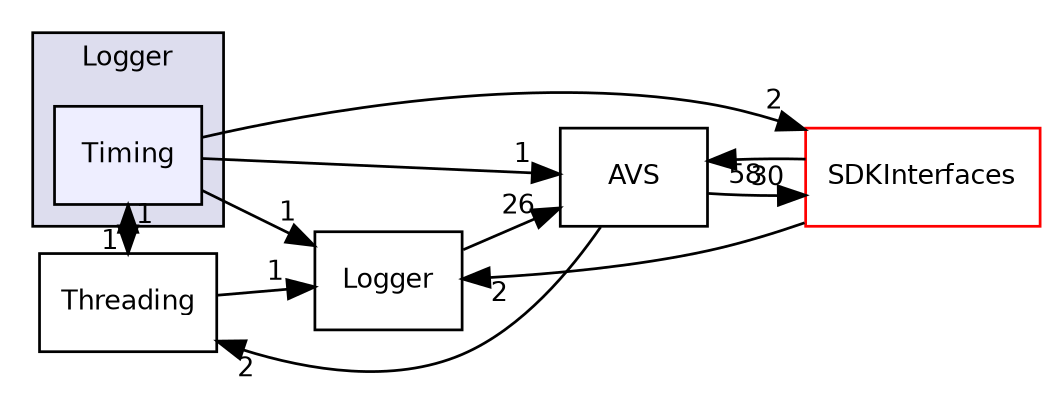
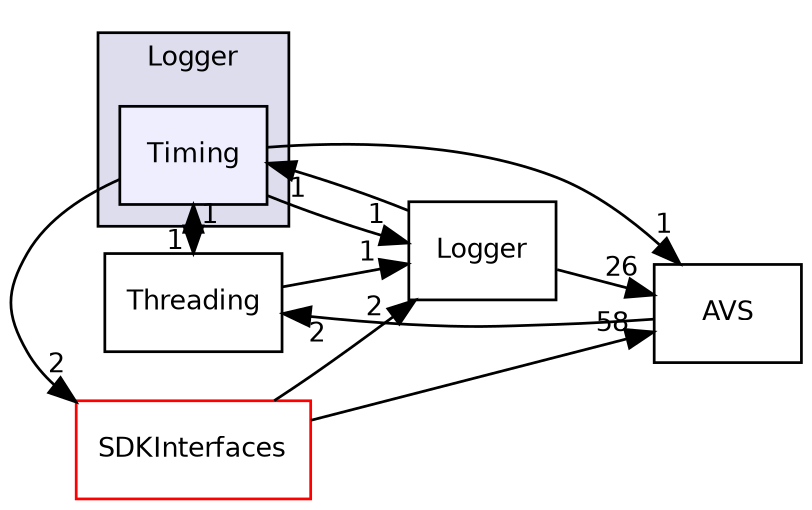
none -> (352, 189)
(743, 195) -> none
